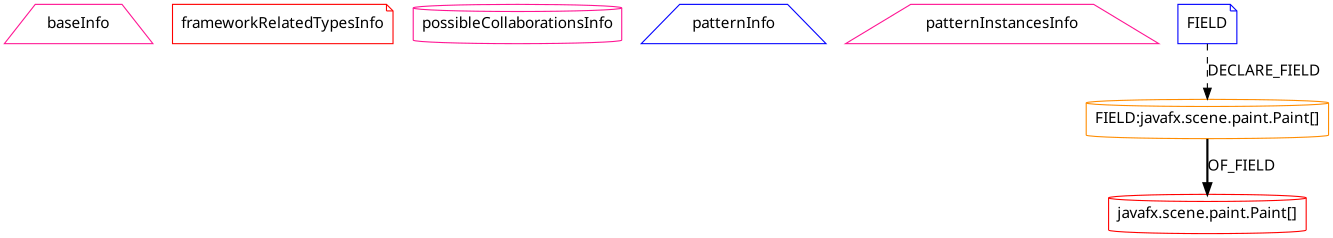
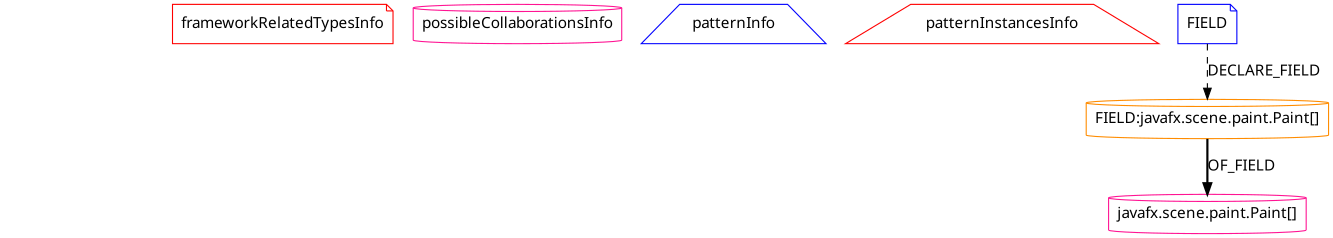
(79, 24) -> none
(1002, 24) -> (1002, 24)
(1207, 214) -> (1207, 214)
